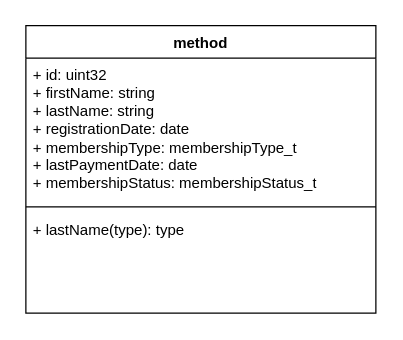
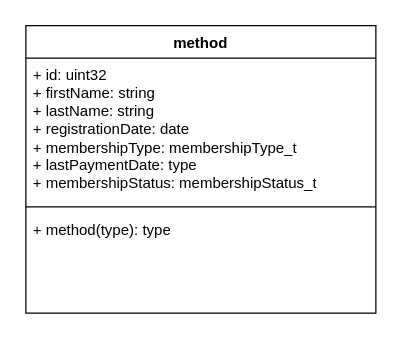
(183, 130) -> (183, 130)
(118, 231) -> (111, 231)
